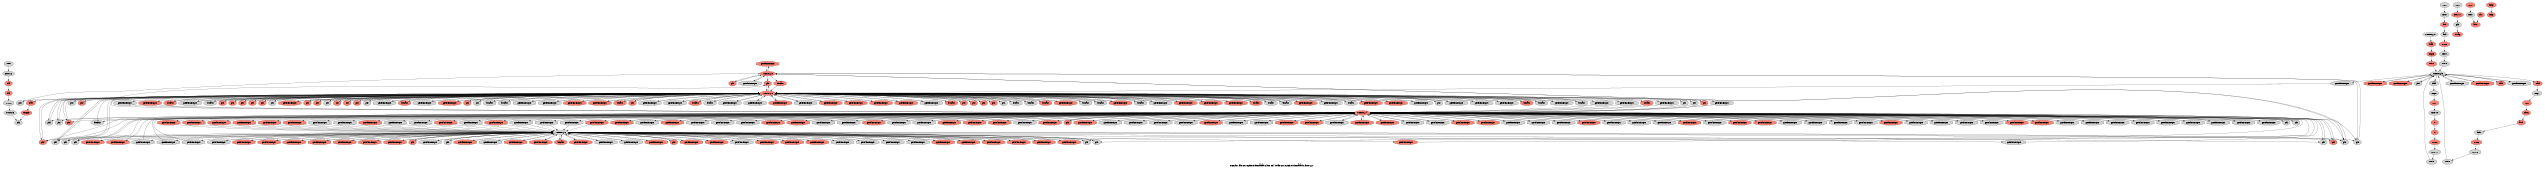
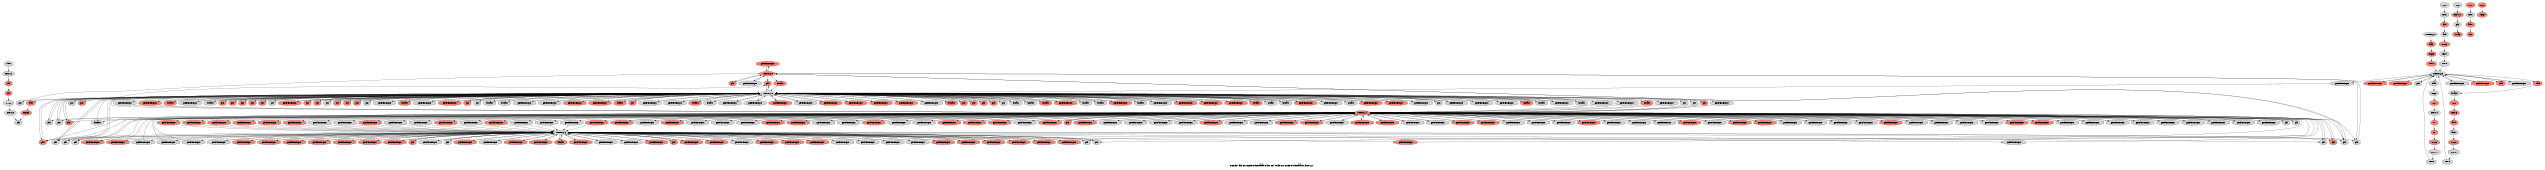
(2457, 5) -> (2457, 5)
(2491, 9) -> (2482, 9)
(2479, 19) -> (2470, 29)
(768, 93) -> (768, 93)
(2537, 93) -> (2454, 93)
(10, 113) -> (10, 113)
(2526, 113) -> (2454, 113)
